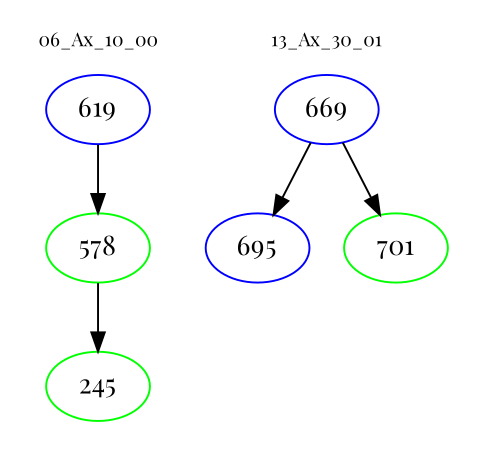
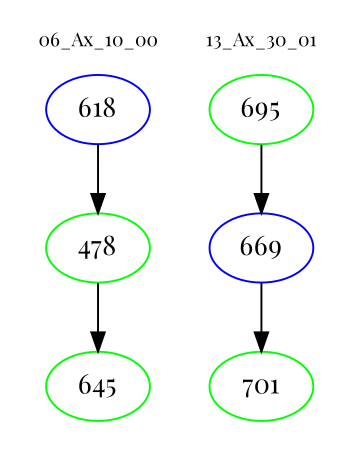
(98, 110) -> (98, 110)
(297, 170) -> (261, 169)
(98, 248) -> (98, 248)
(258, 248) -> (261, 110)
(98, 386) -> (98, 386)
